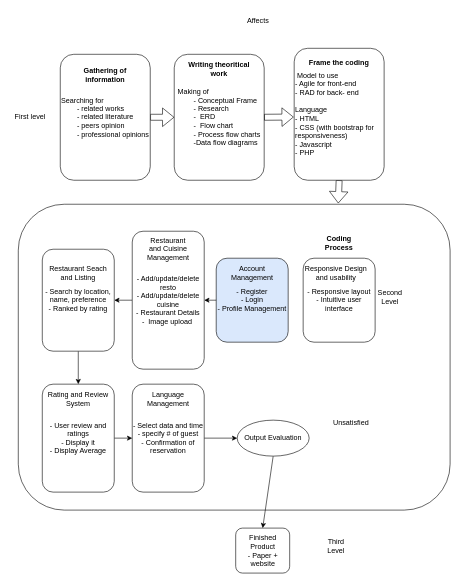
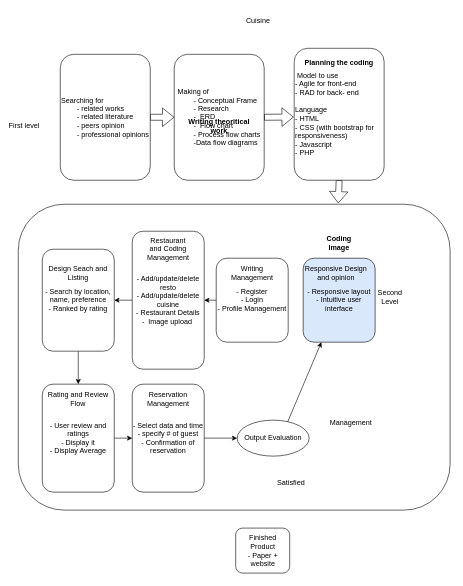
(258, 21) -> (258, 21)
(339, 63) -> (339, 63)
(219, 69) -> (219, 126)
(105, 75) -> none
(30, 117) -> (24, 126)
(339, 243) -> (339, 243)
(168, 249) -> (168, 249)
(78, 273) -> (78, 273)
(252, 273) -> (252, 273)
(336, 273) -> (336, 273)
(252, 300) -> (252, 300)
(339, 300) -> (339, 300)
(78, 399) -> (78, 399)
(168, 399) -> (168, 399)
(351, 423) -> (351, 423)
none -> (291, 483)
(268, 490) -> (304, 383)
(336, 546) -> none
